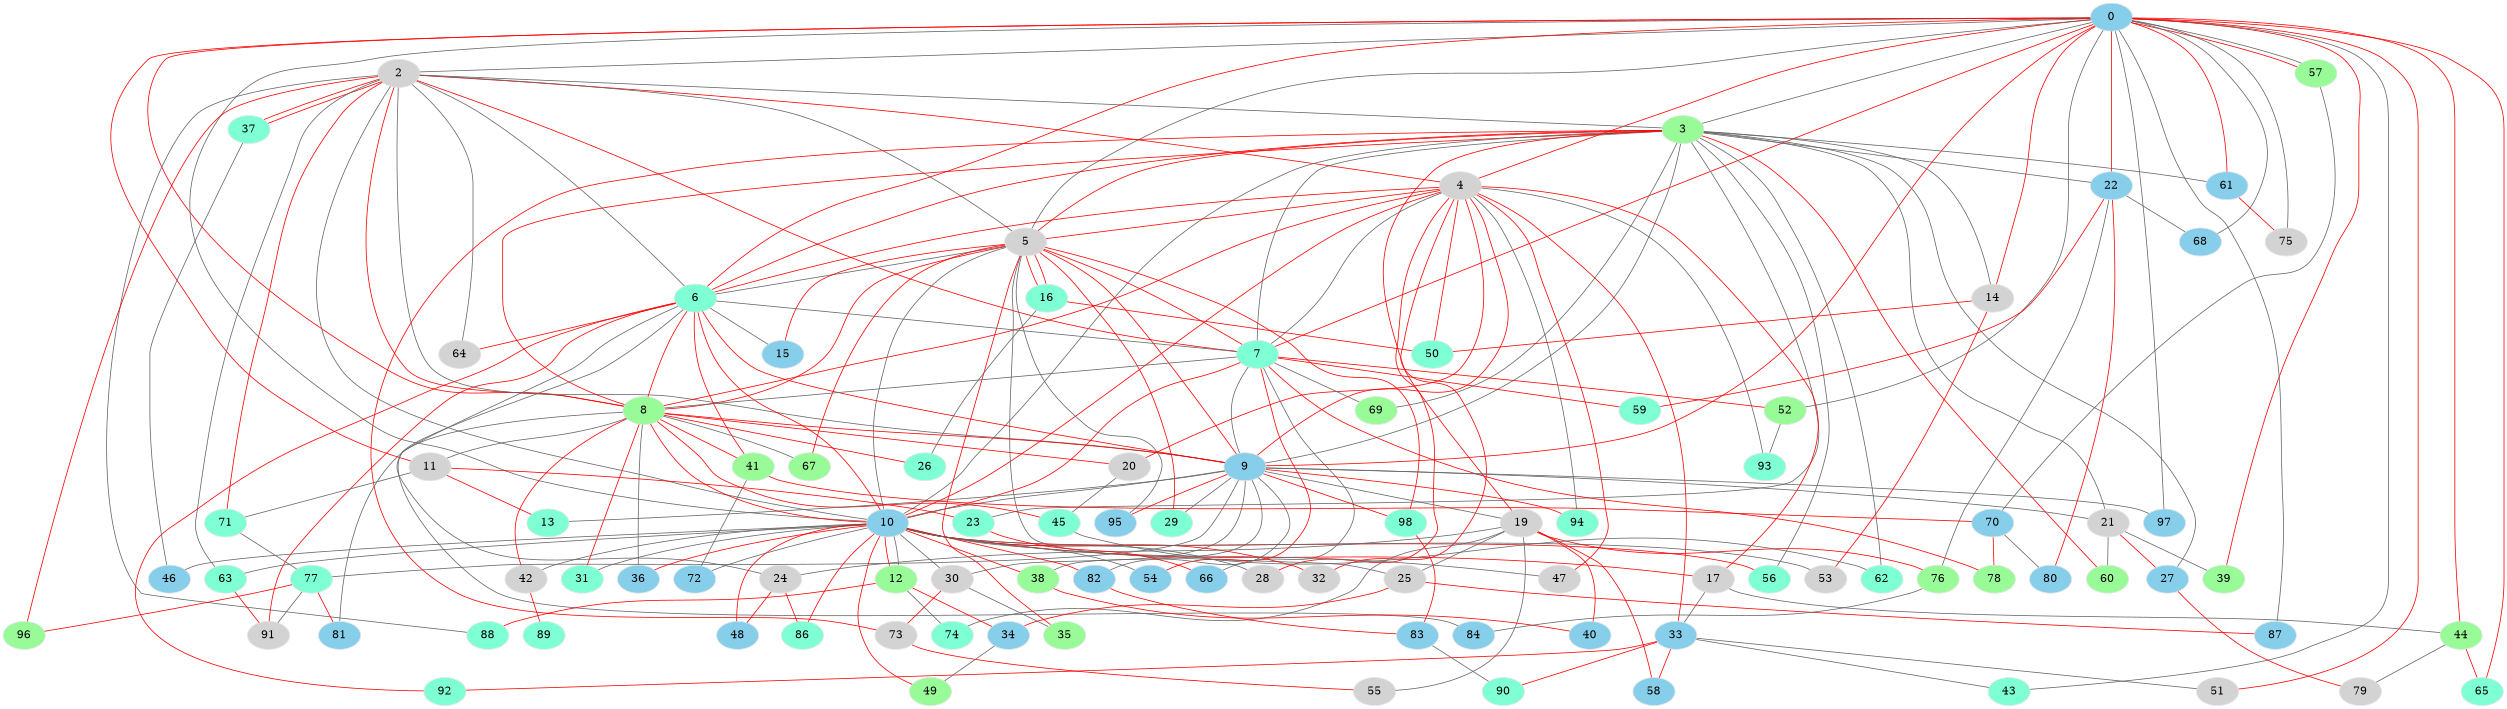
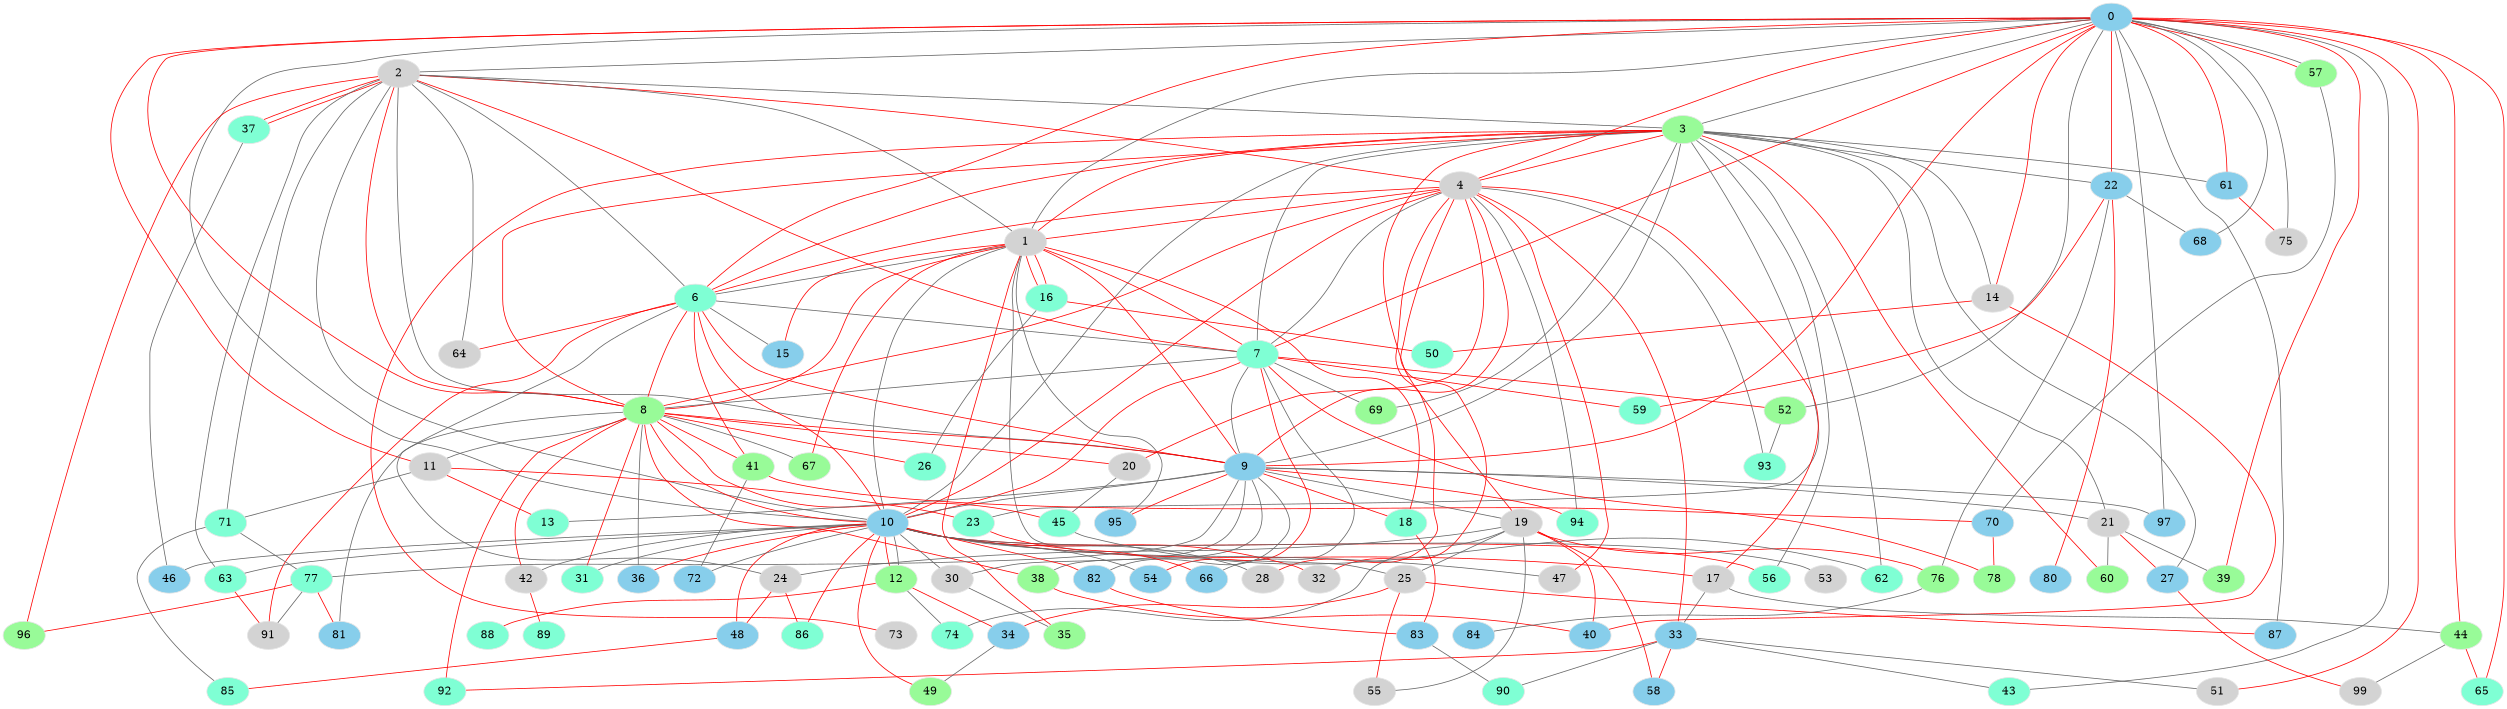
(1026, 242) -> (1026, 242)
(1446, 270) -> (1571, 158)
(272, 279) -> (272, 279)
(108, 419) -> none
(1920, 444) -> (2143, 608)
(255, 471) -> (493, 514)
(1172, 523) -> none
(1406, 523) -> (1406, 523)
(943, 544) -> (755, 524)
(2022, 551) -> none
(928, 604) -> none
(655, 612) -> none
(1590, 663) -> (1590, 663)
(1132, 676) -> (1385, 639)
none -> (228, 692)
(2360, 692) -> (2360, 692)
